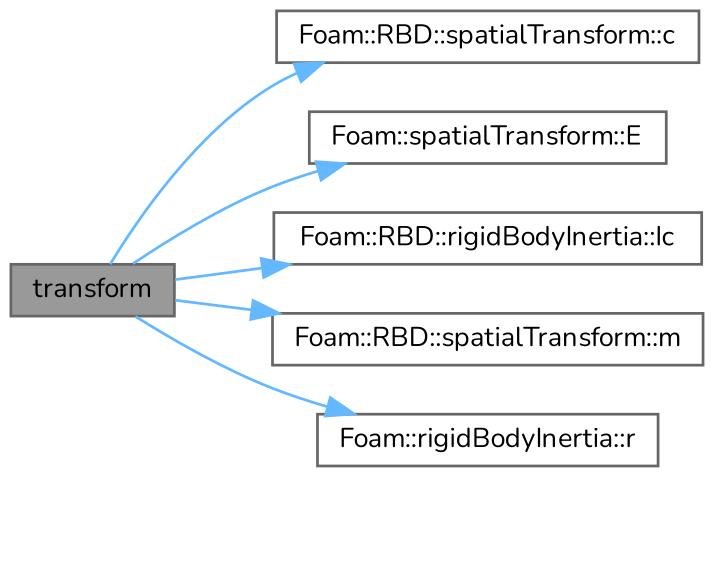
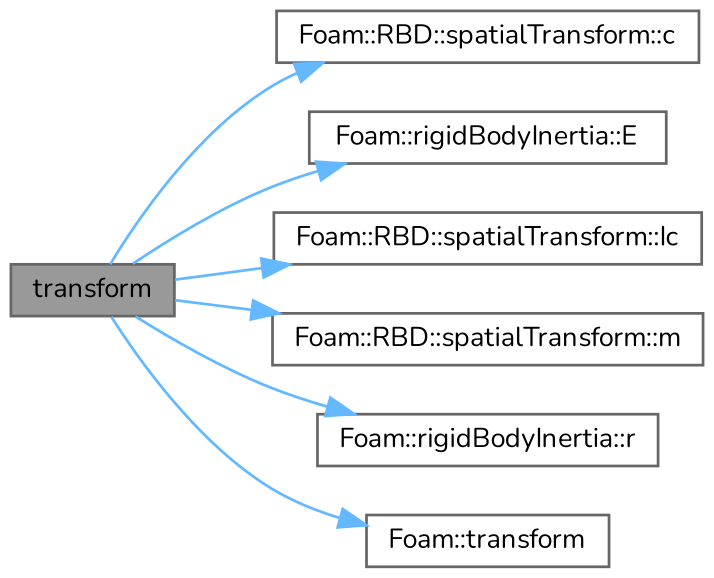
(488, 138) -> (488, 138)
(488, 238) -> (488, 238)
none -> (488, 541)
